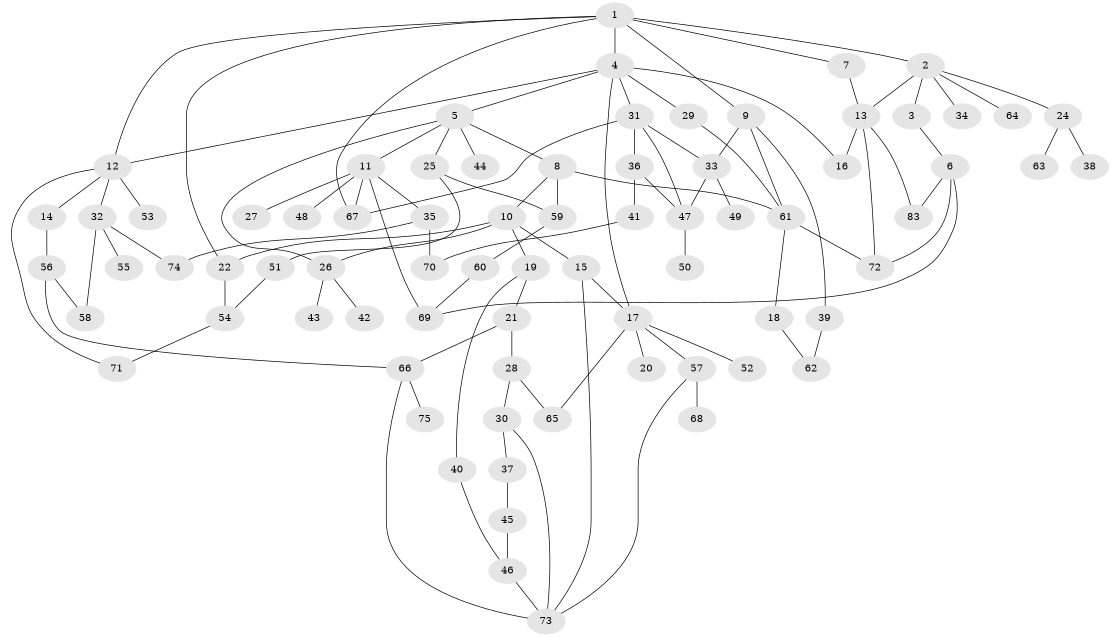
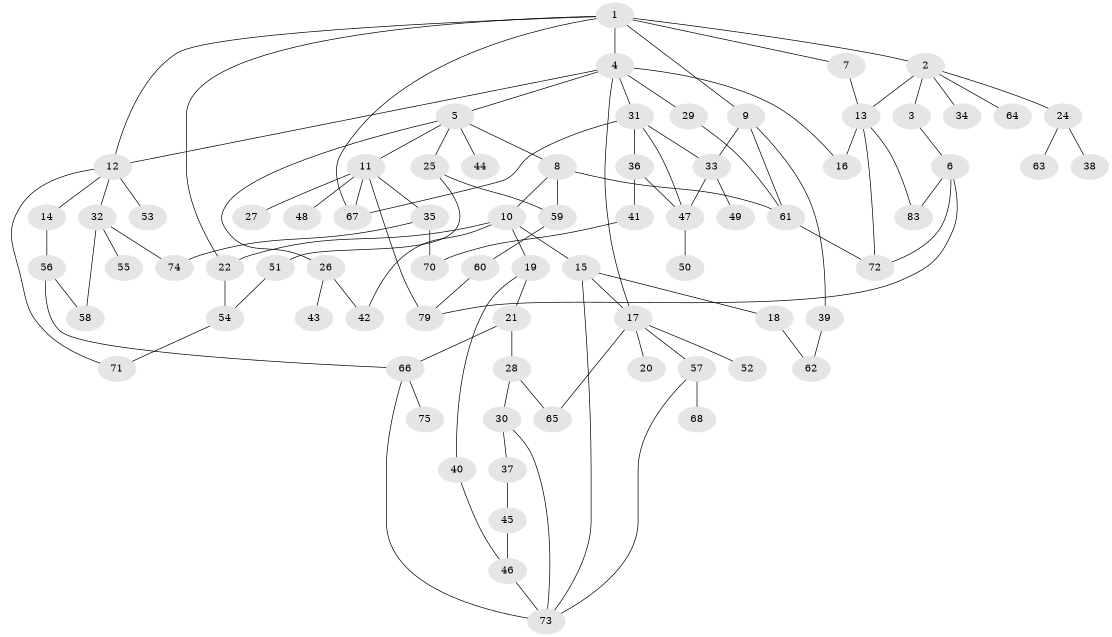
(455, 236) -> (411, 251)
(780, 268) -> (678, 293)
(425, 318) -> (425, 318)
